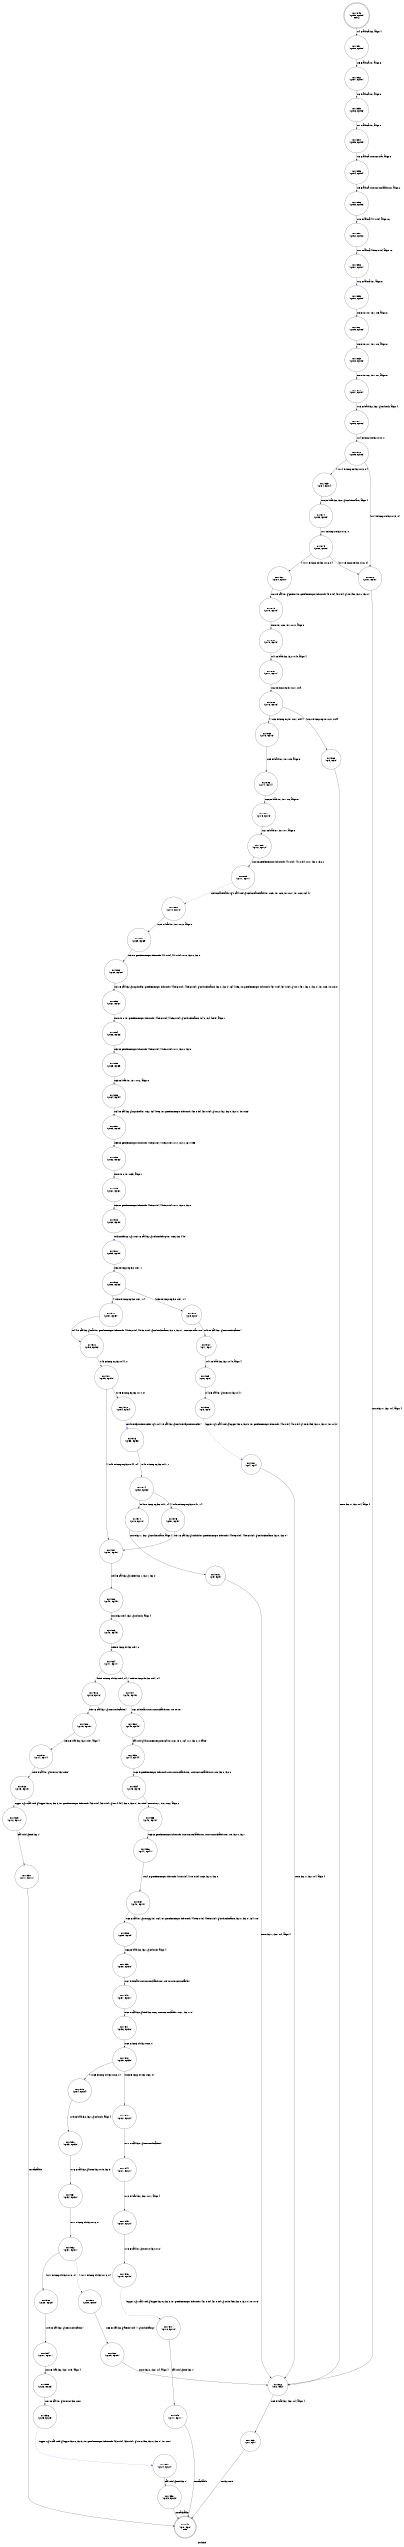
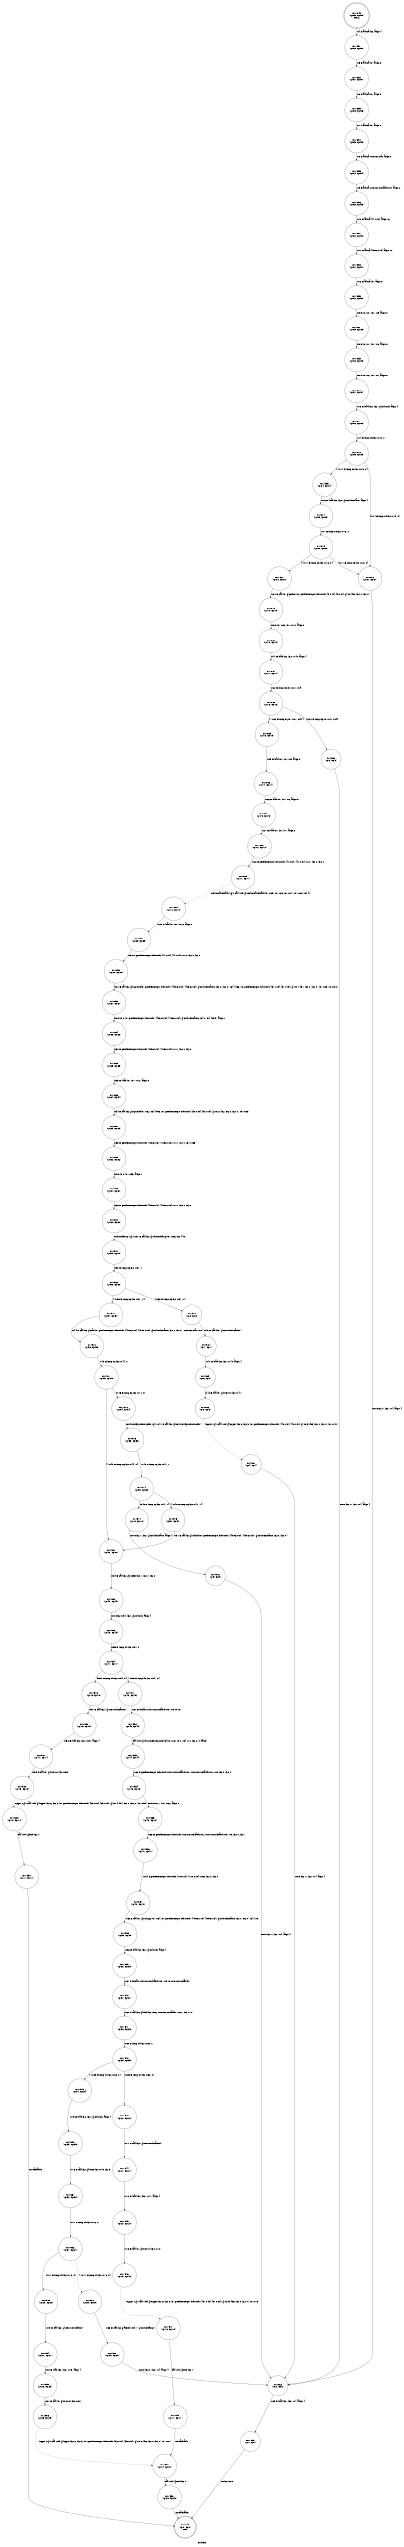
(114, 1142) -> (114, 1142)
(194, 2470) -> (174, 2442)
